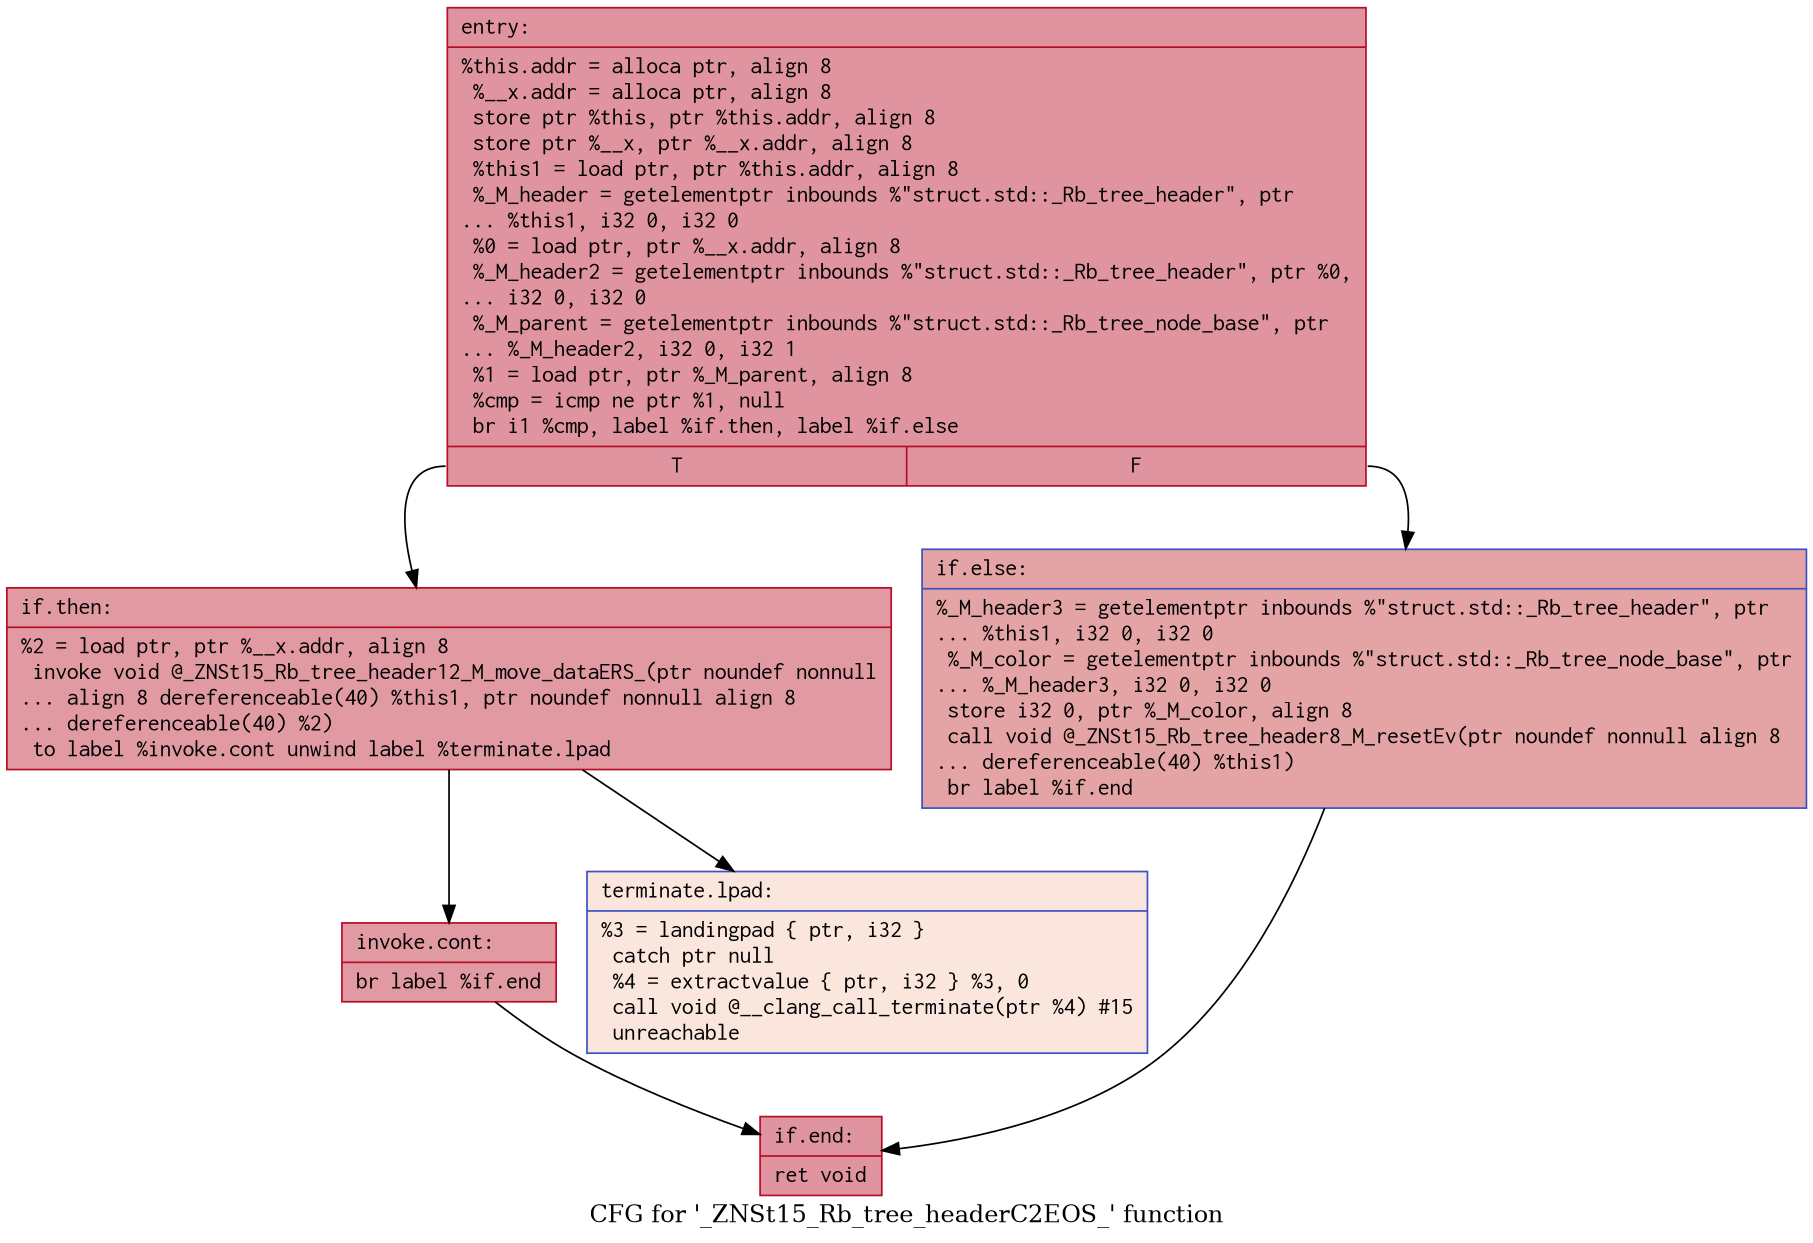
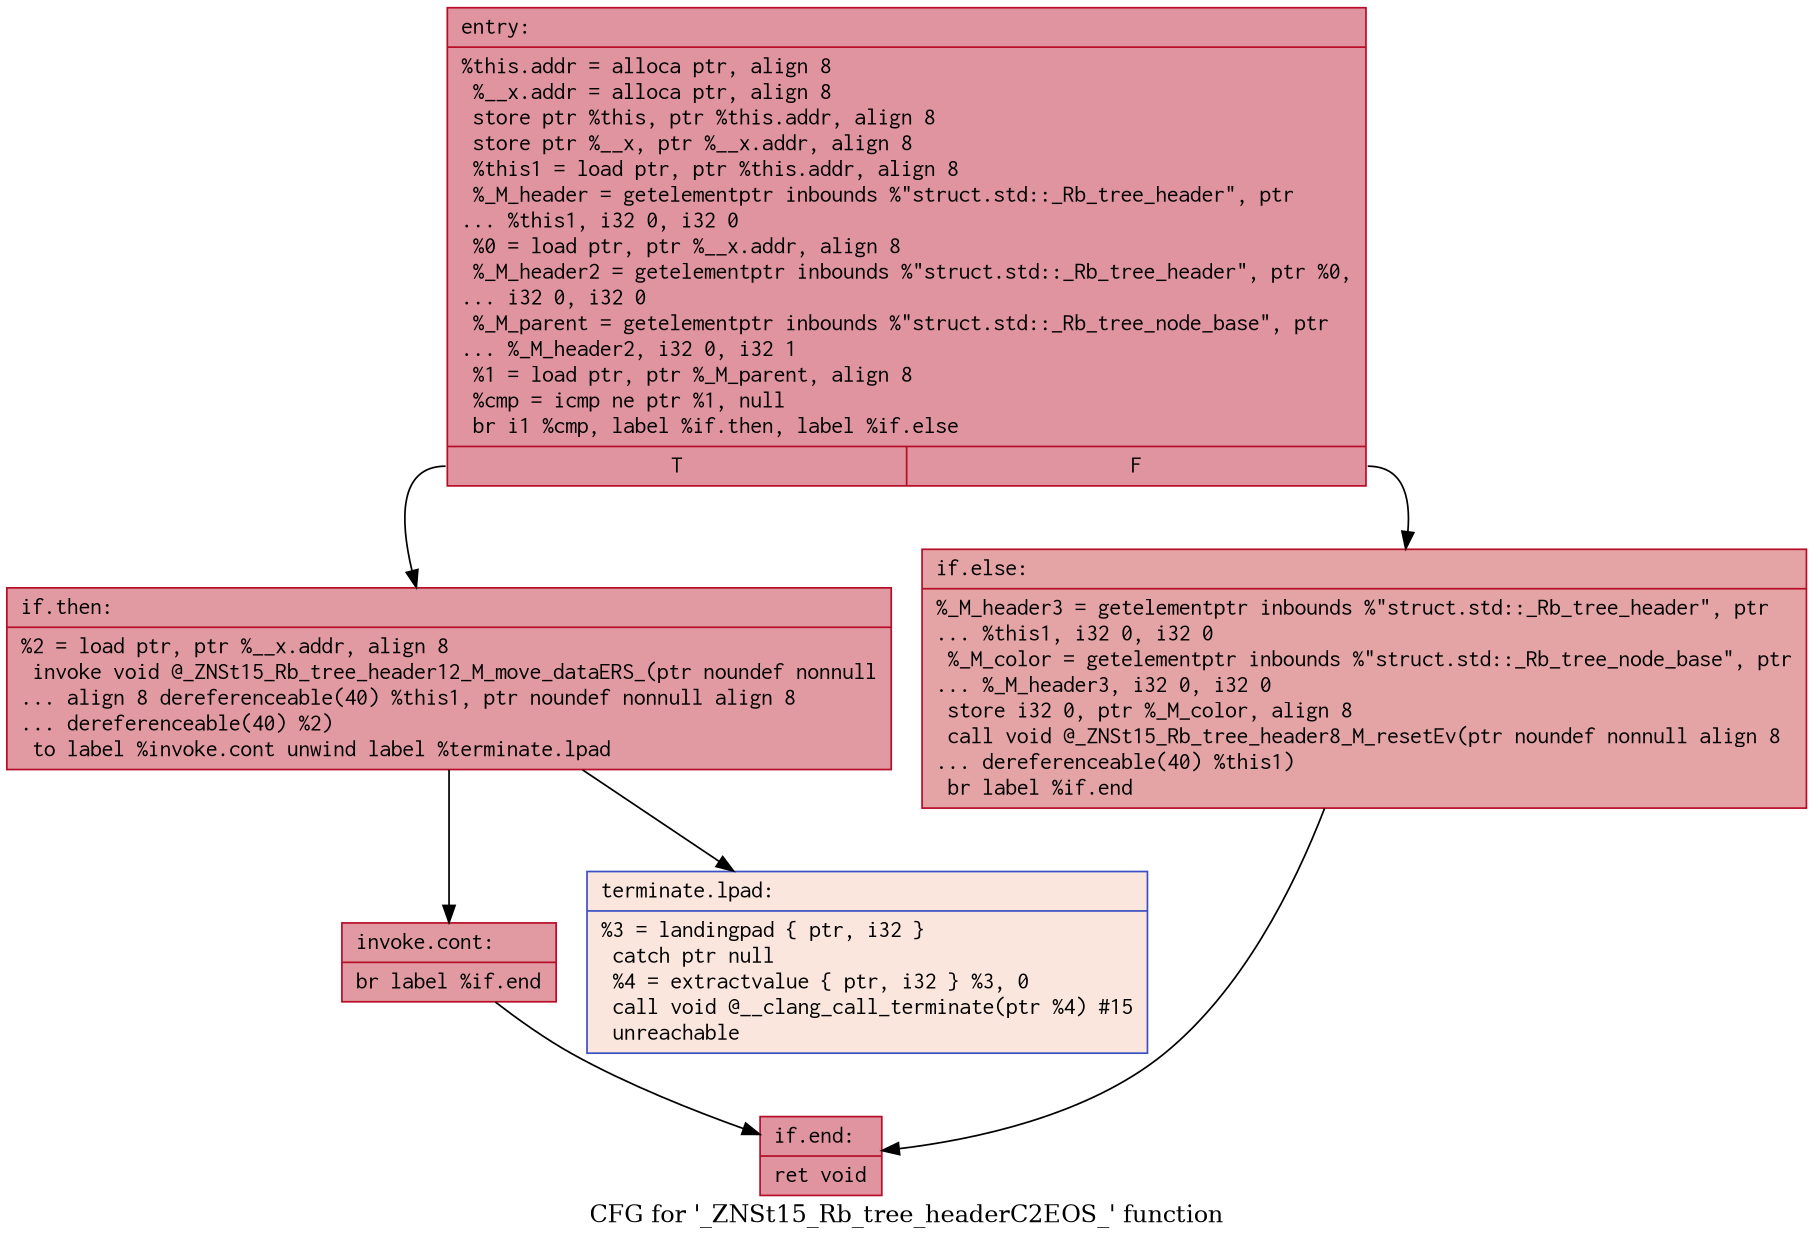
(1364, 679) -> (1364, 679)
